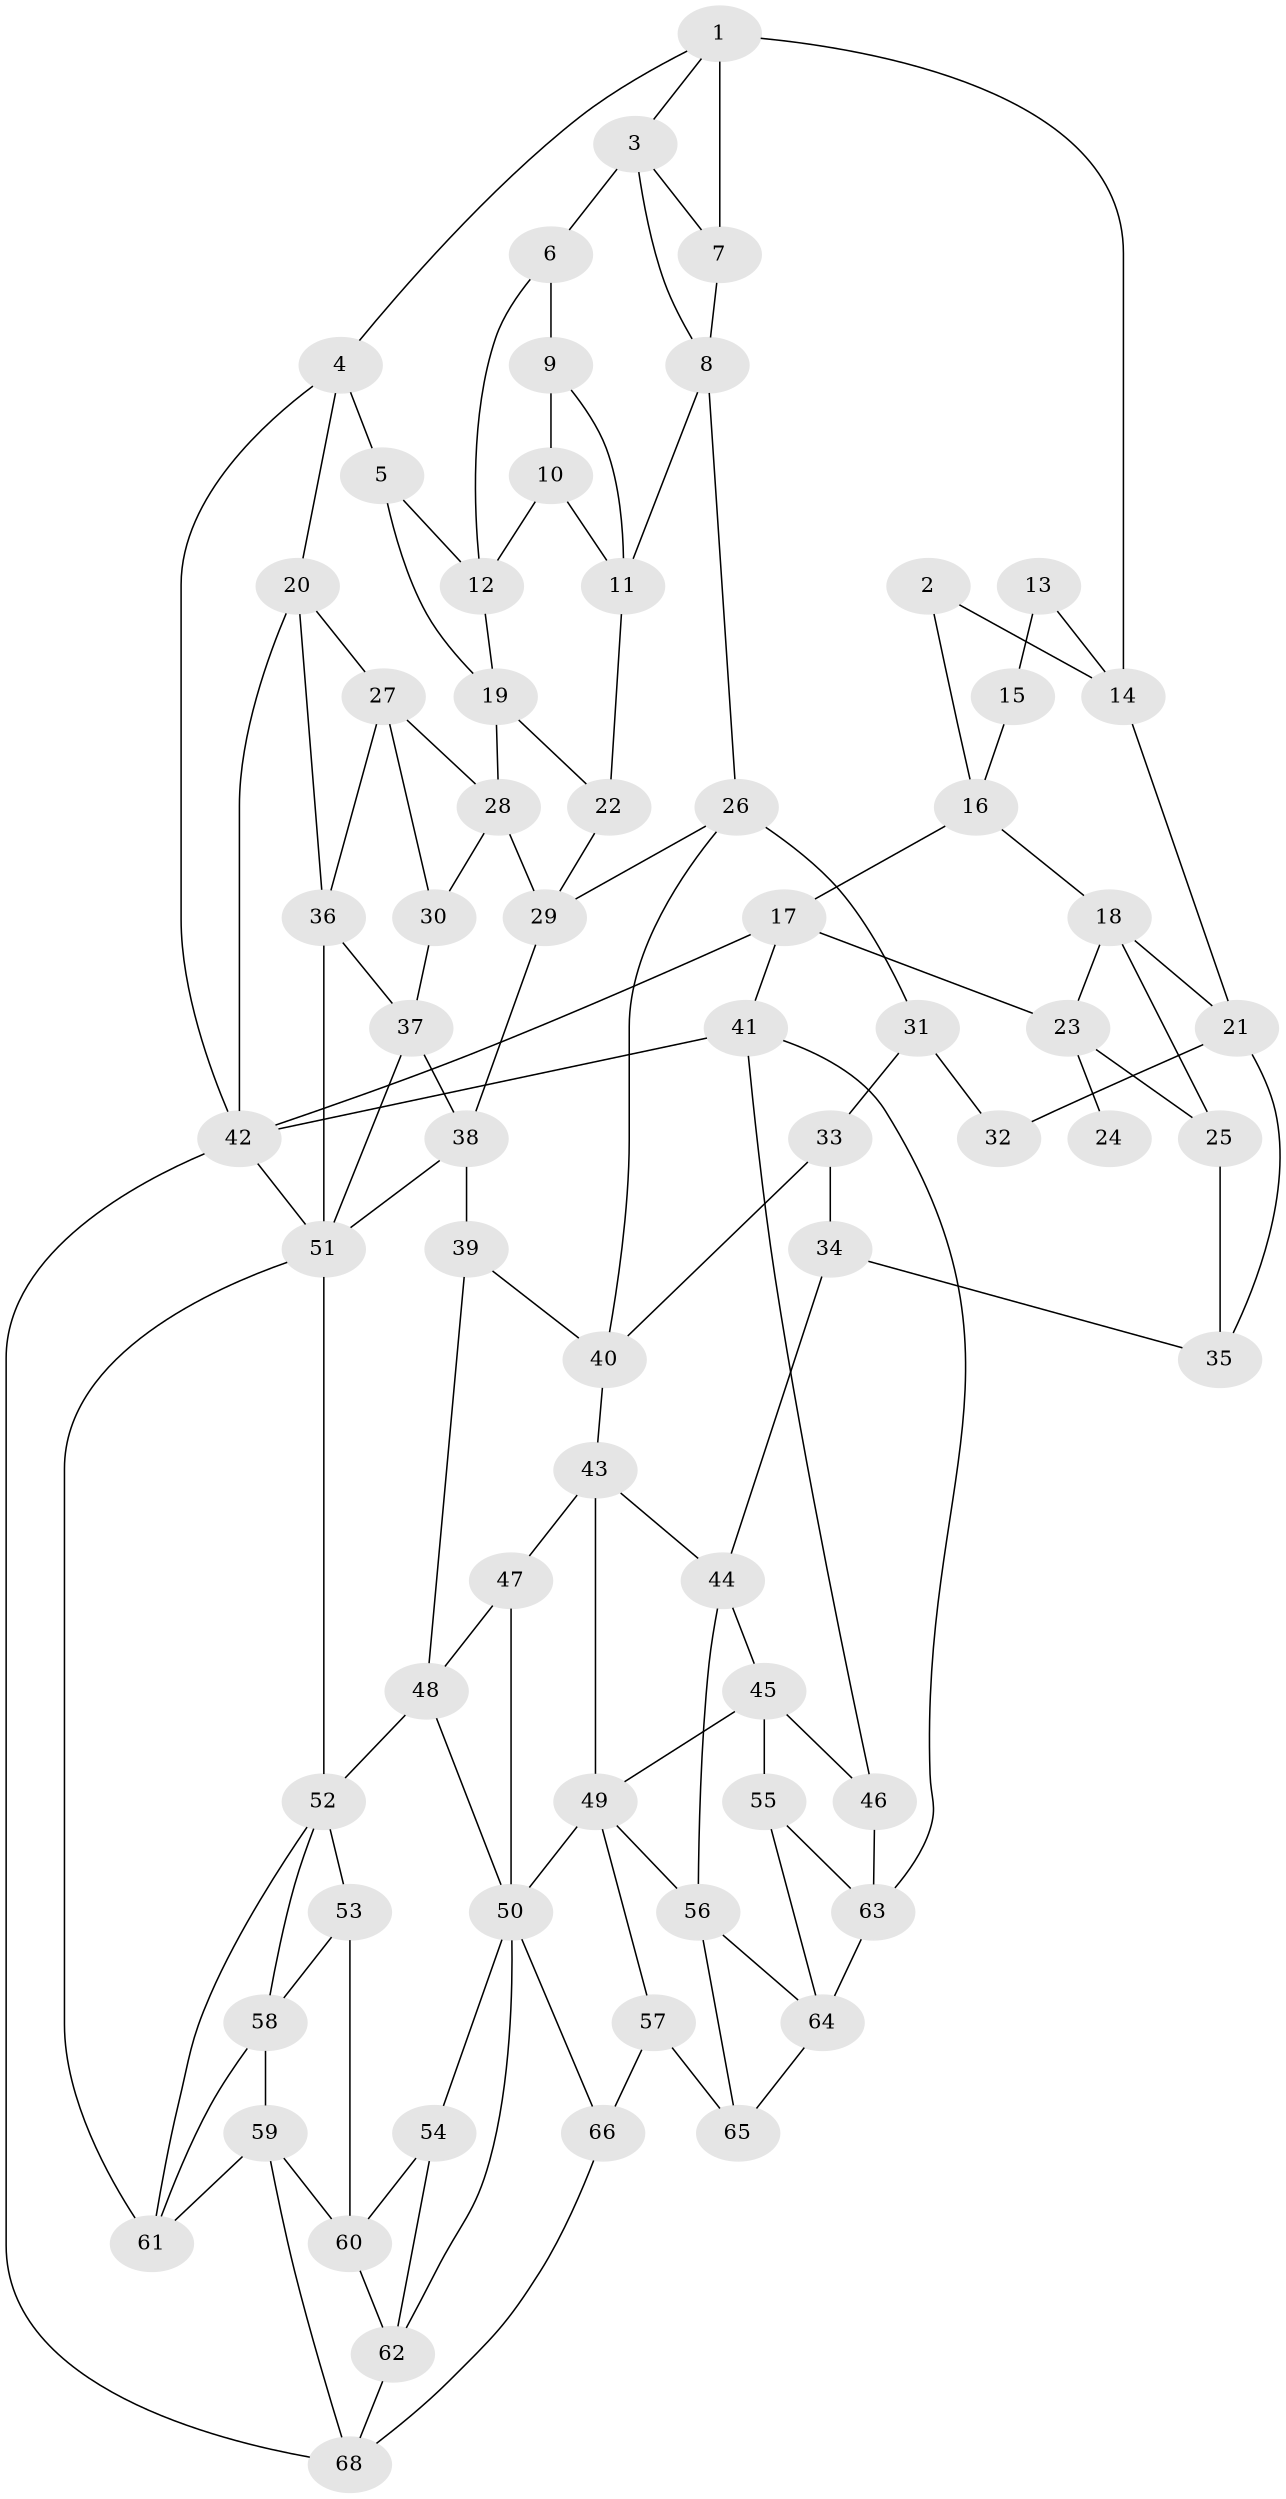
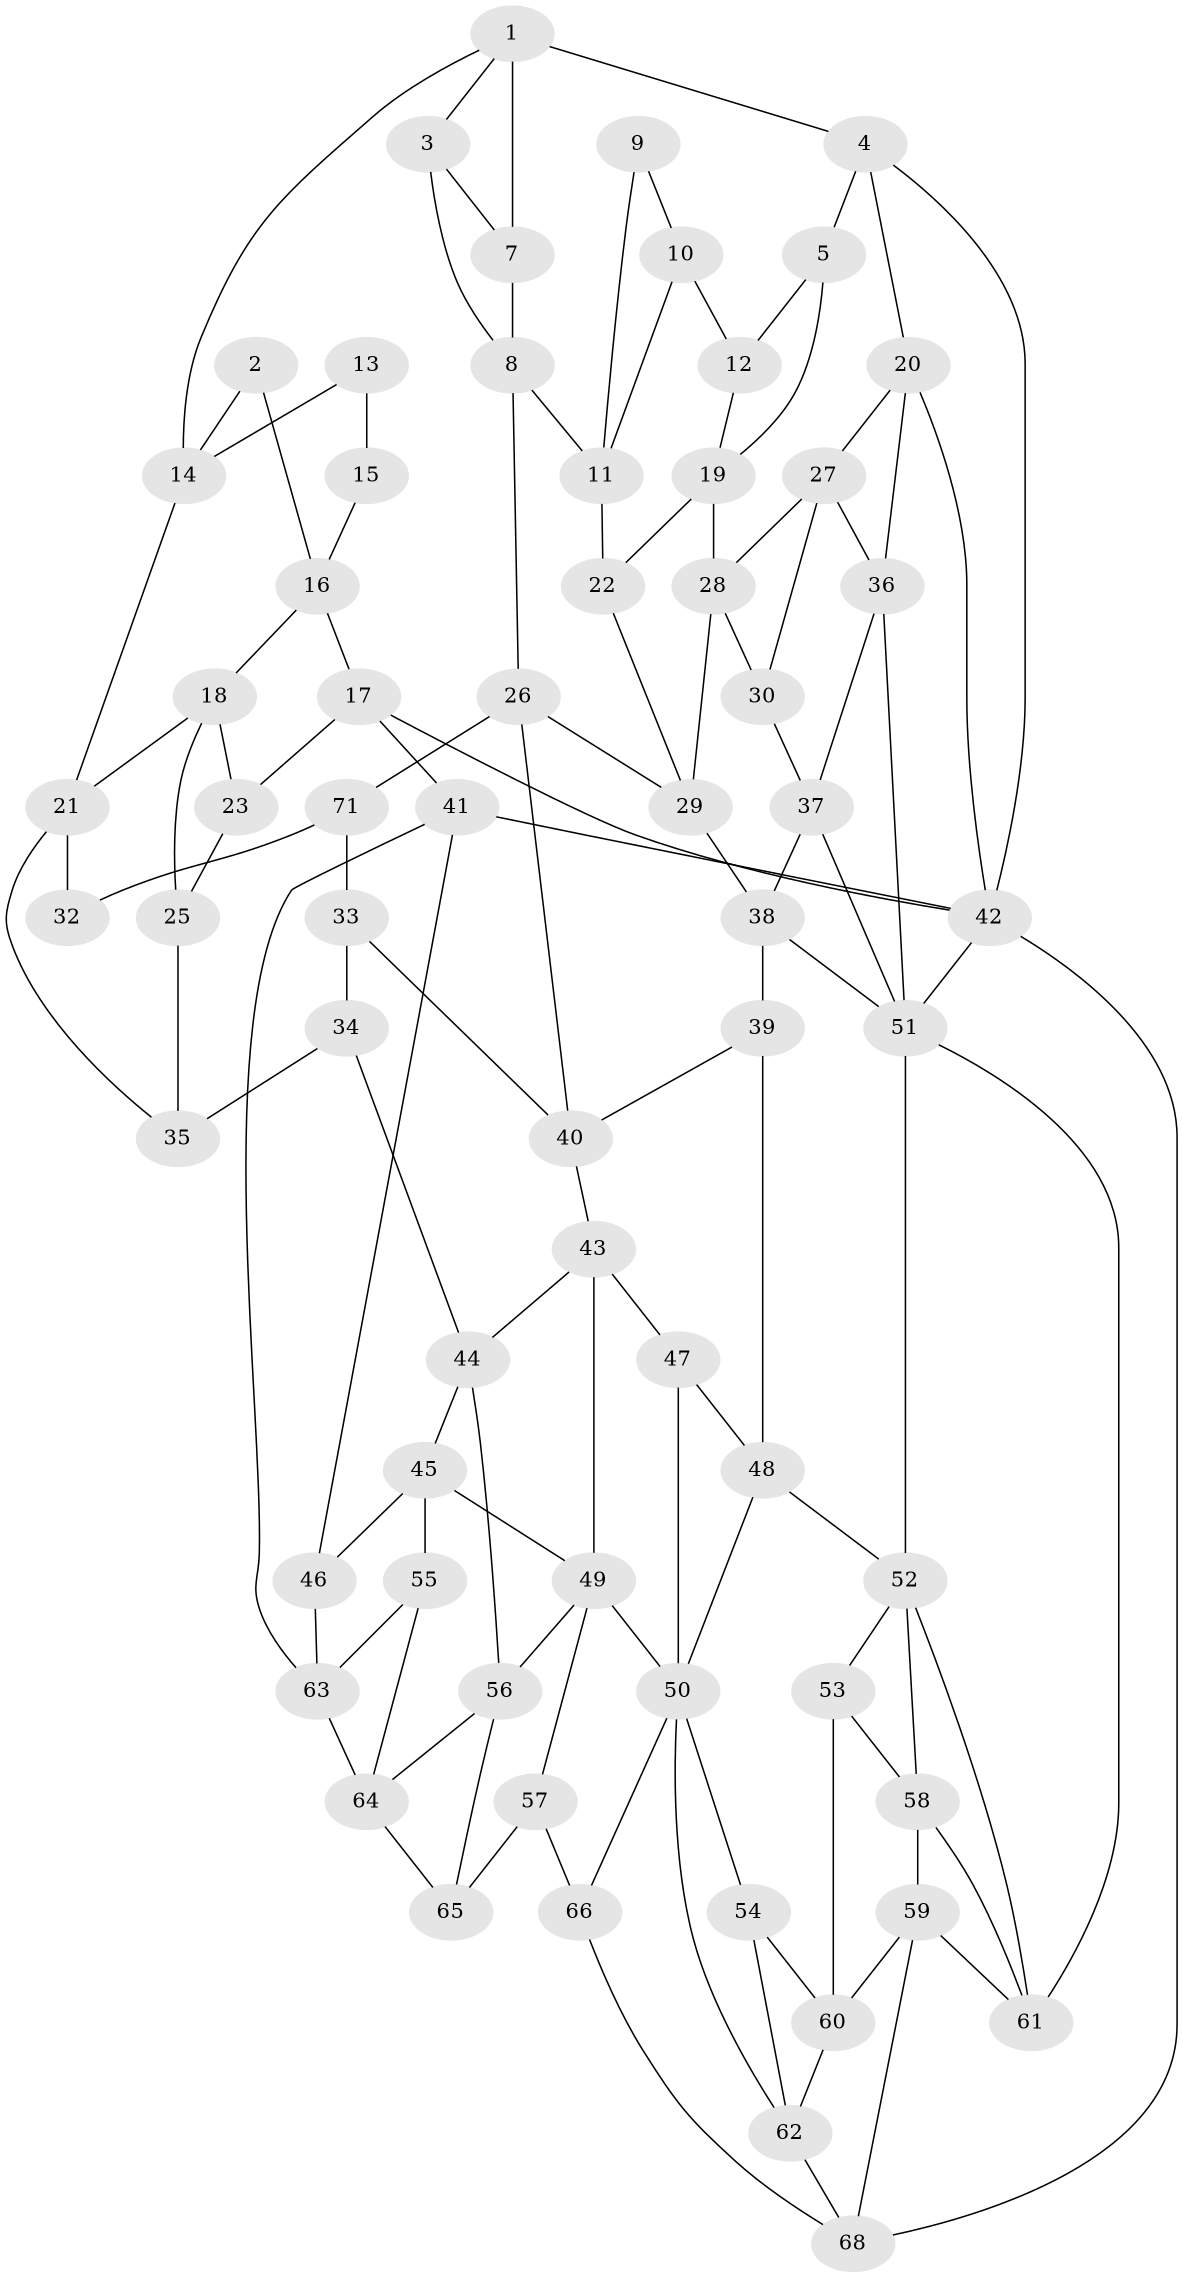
(551, 255) -> none
(918, 1028) -> (347, 807)
(1110, 1139) -> none
